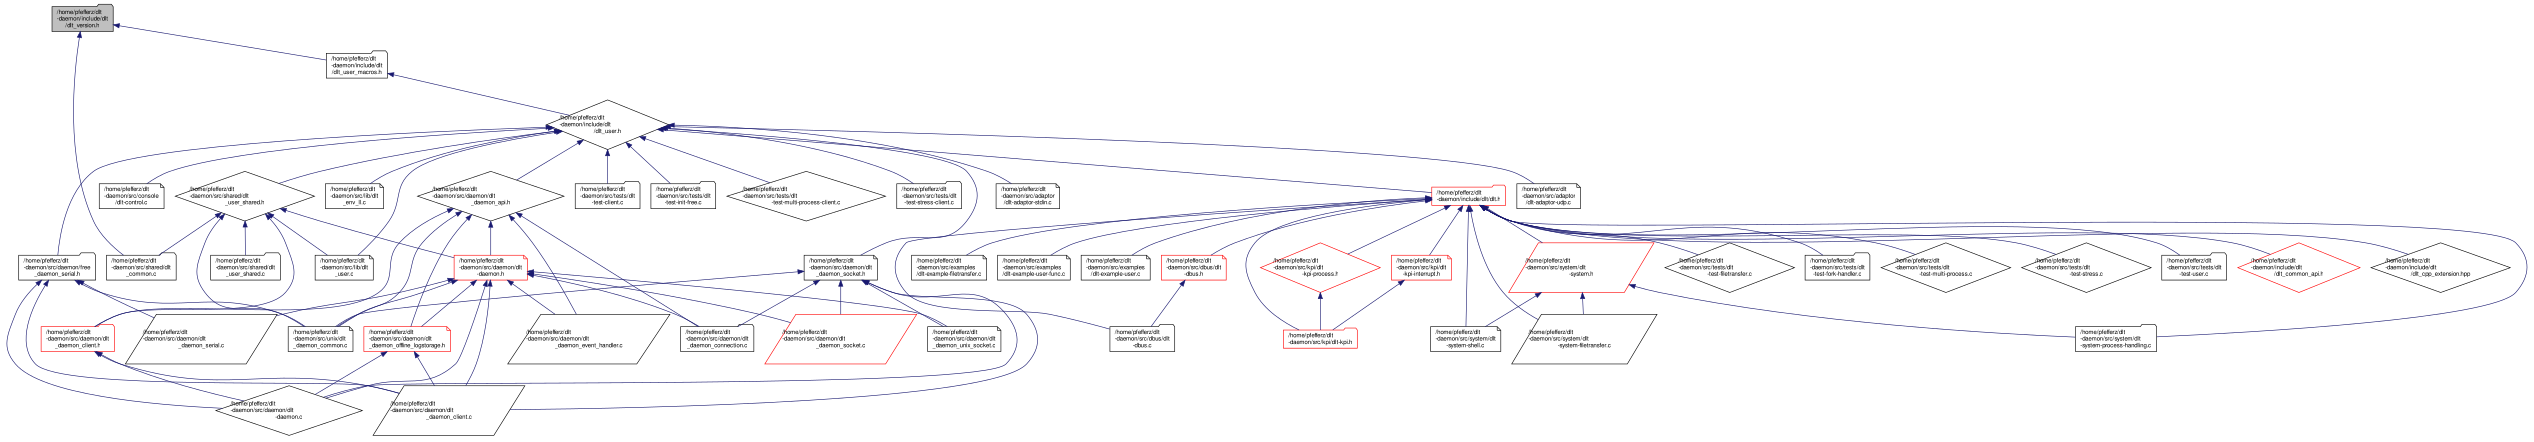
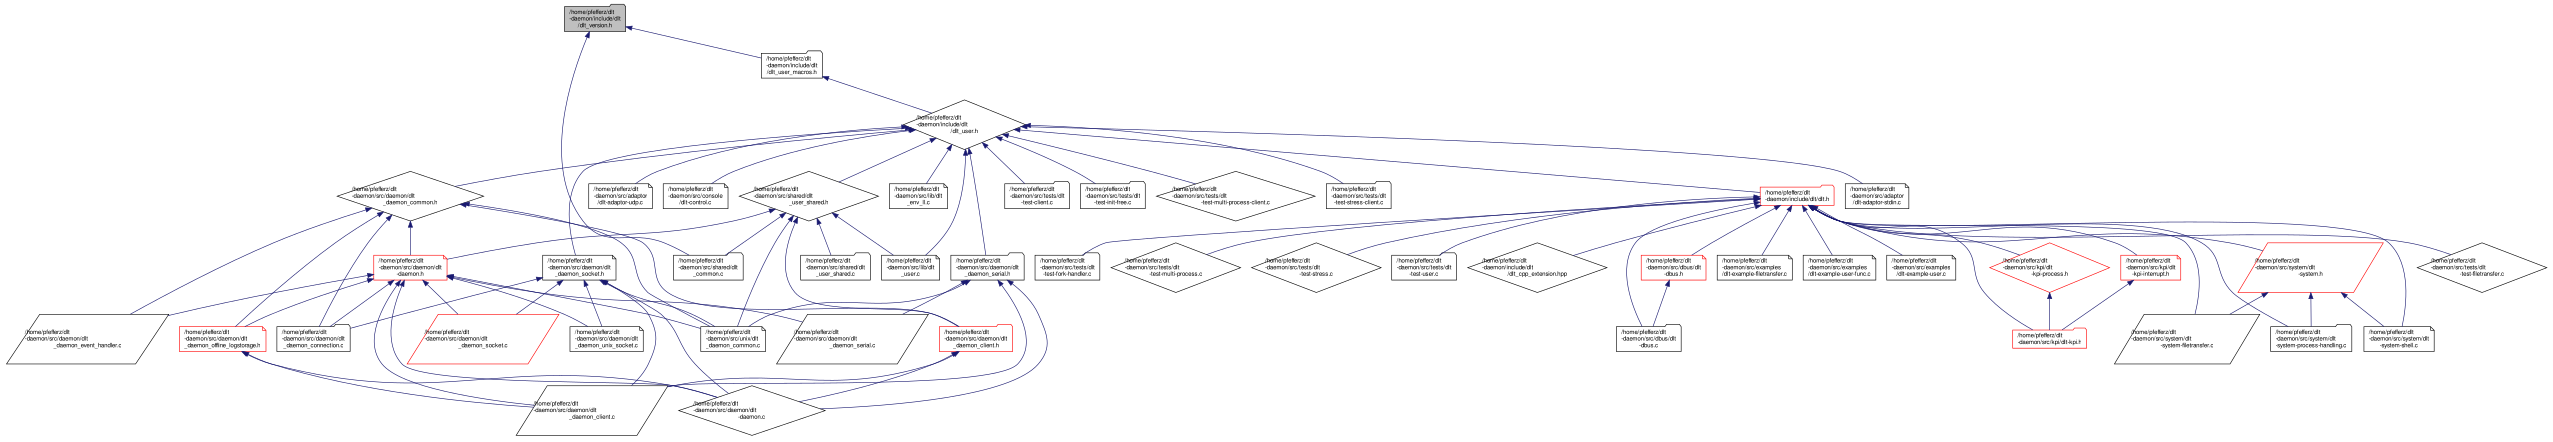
(491, 196) -> (410, 196)
(57, 268) -> (987, 268)
(2299, 268) -> none
